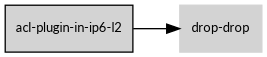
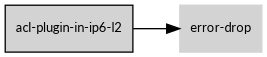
(221, 29) -> (221, 29)
